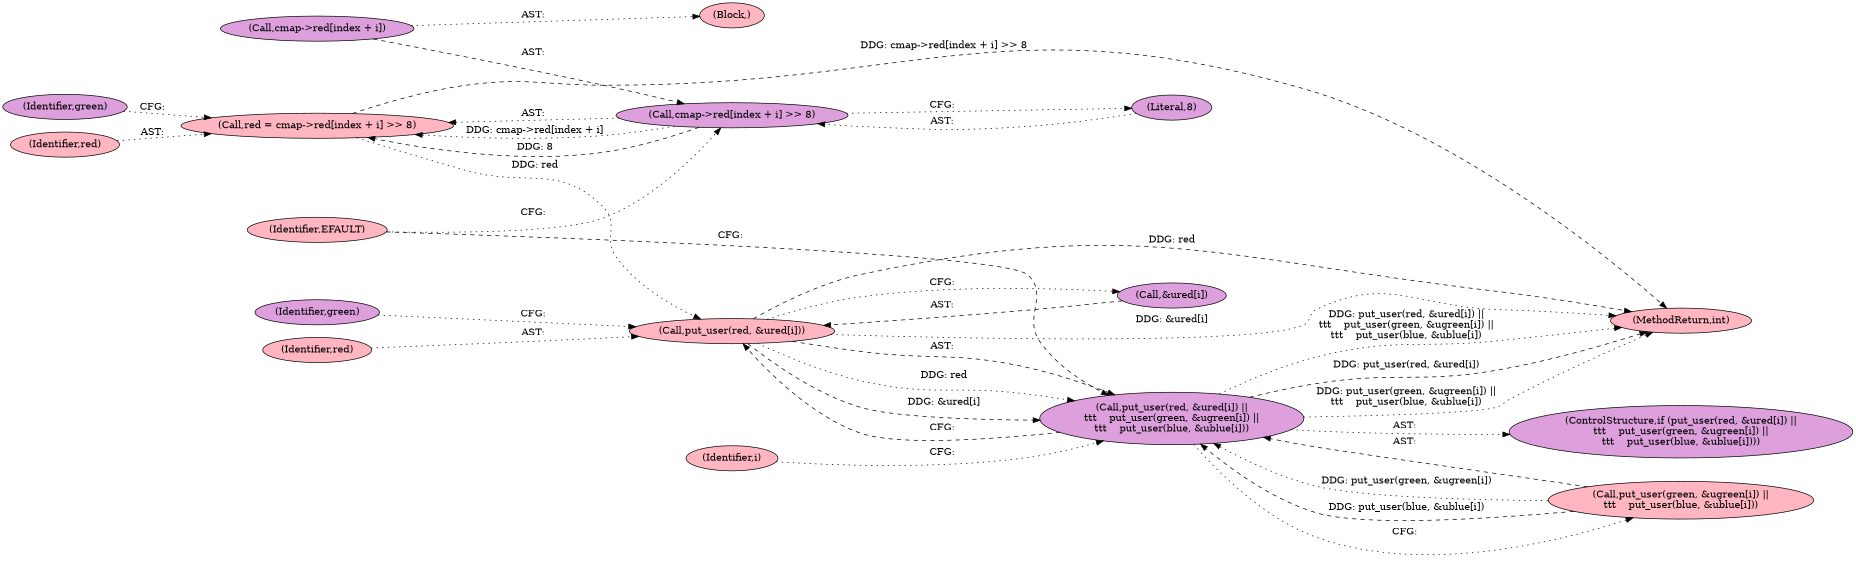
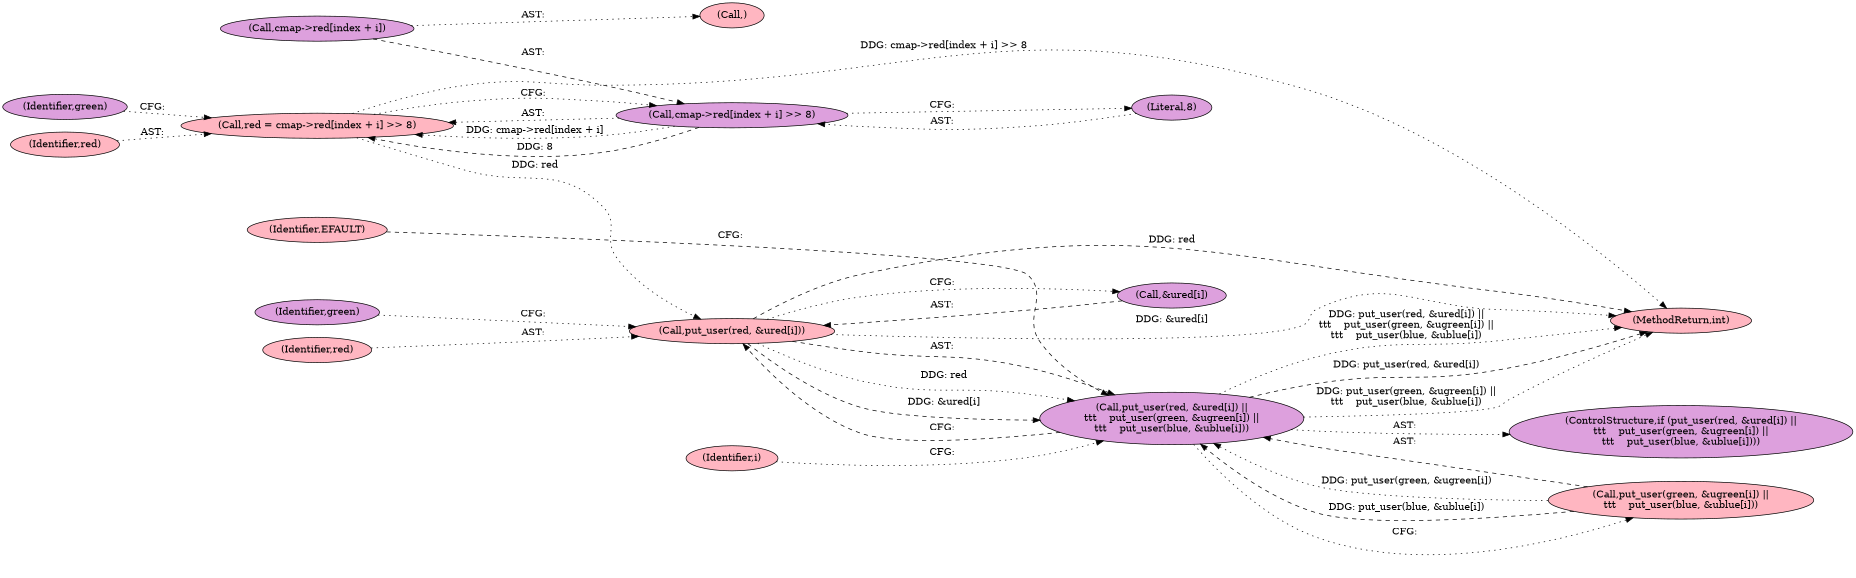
(732, 15) -> (732, 15)
(1037, 50) -> (1037, 50)
(566, 226) -> (511, 99)
